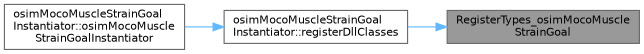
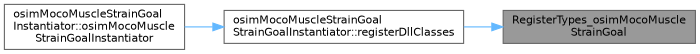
(316, 27) -> (344, 27)
